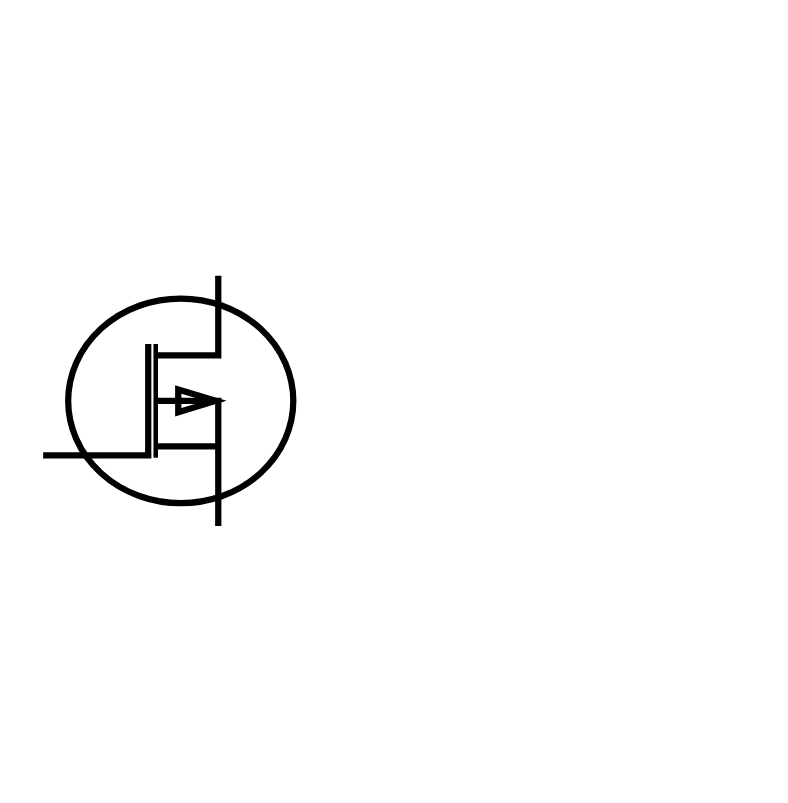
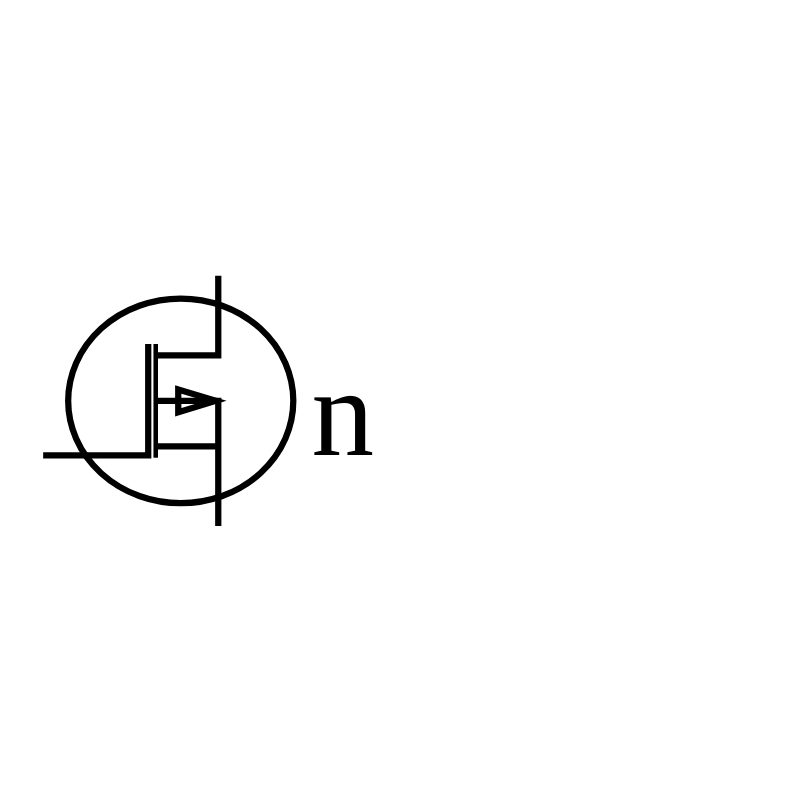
none -> (343, 413)
